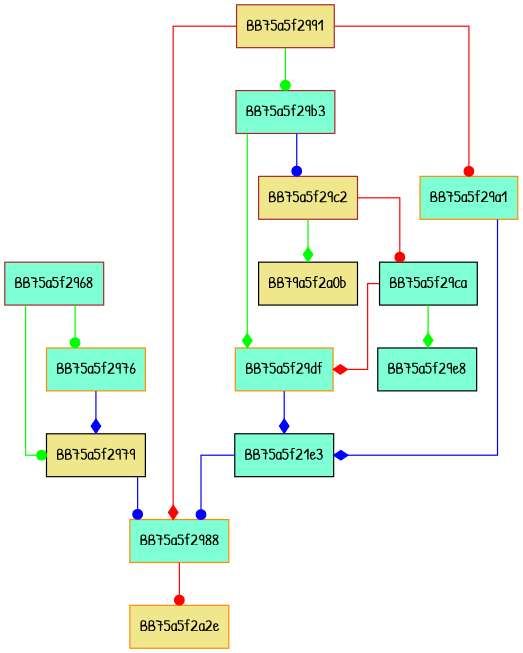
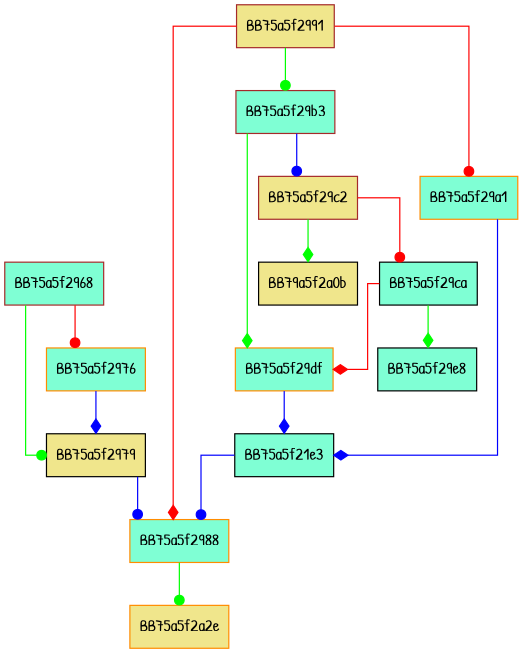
(75, 322) -> (75, 322)
(179, 579) -> (179, 579)
